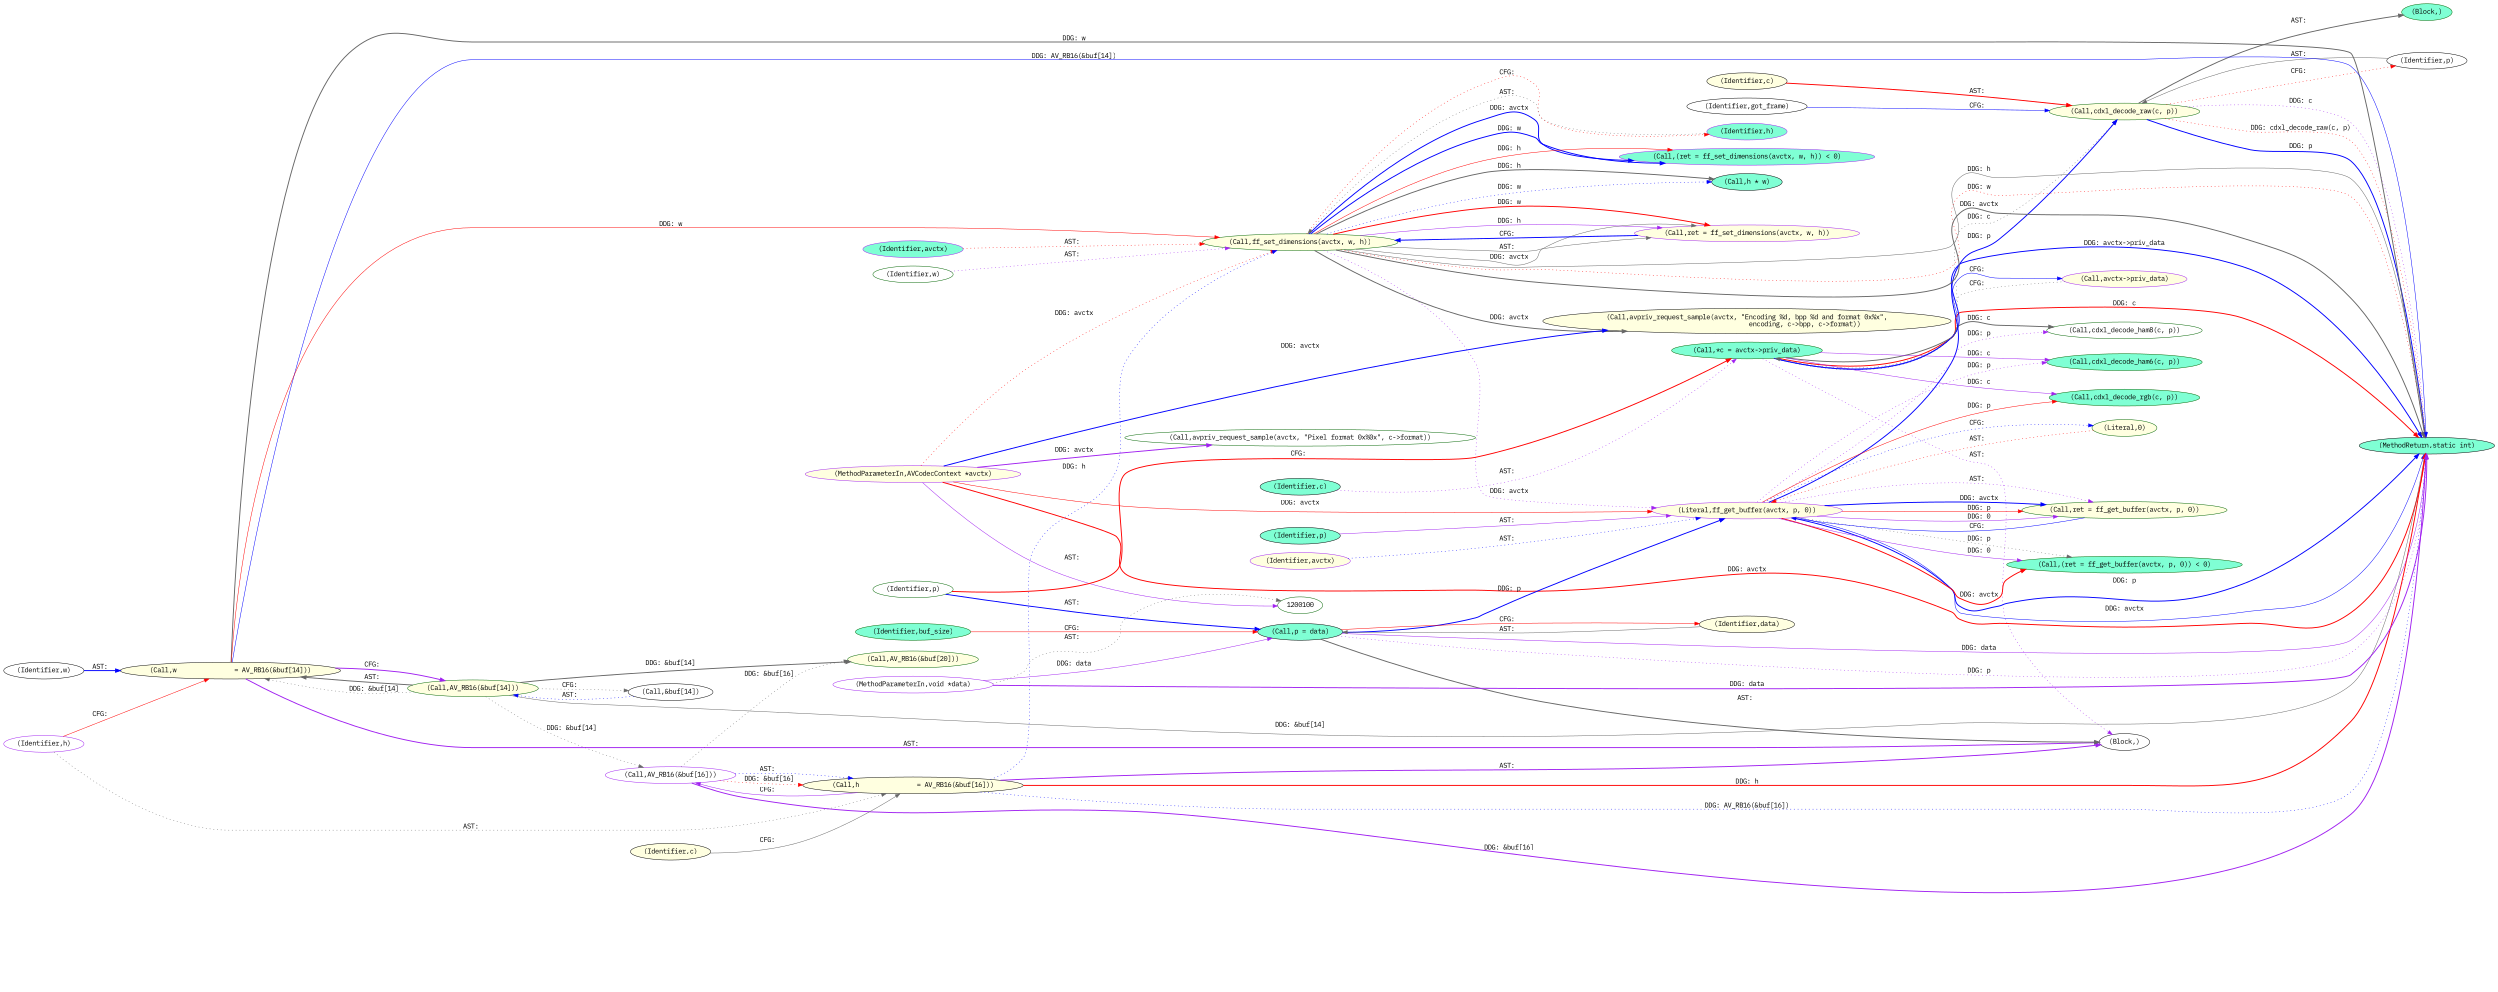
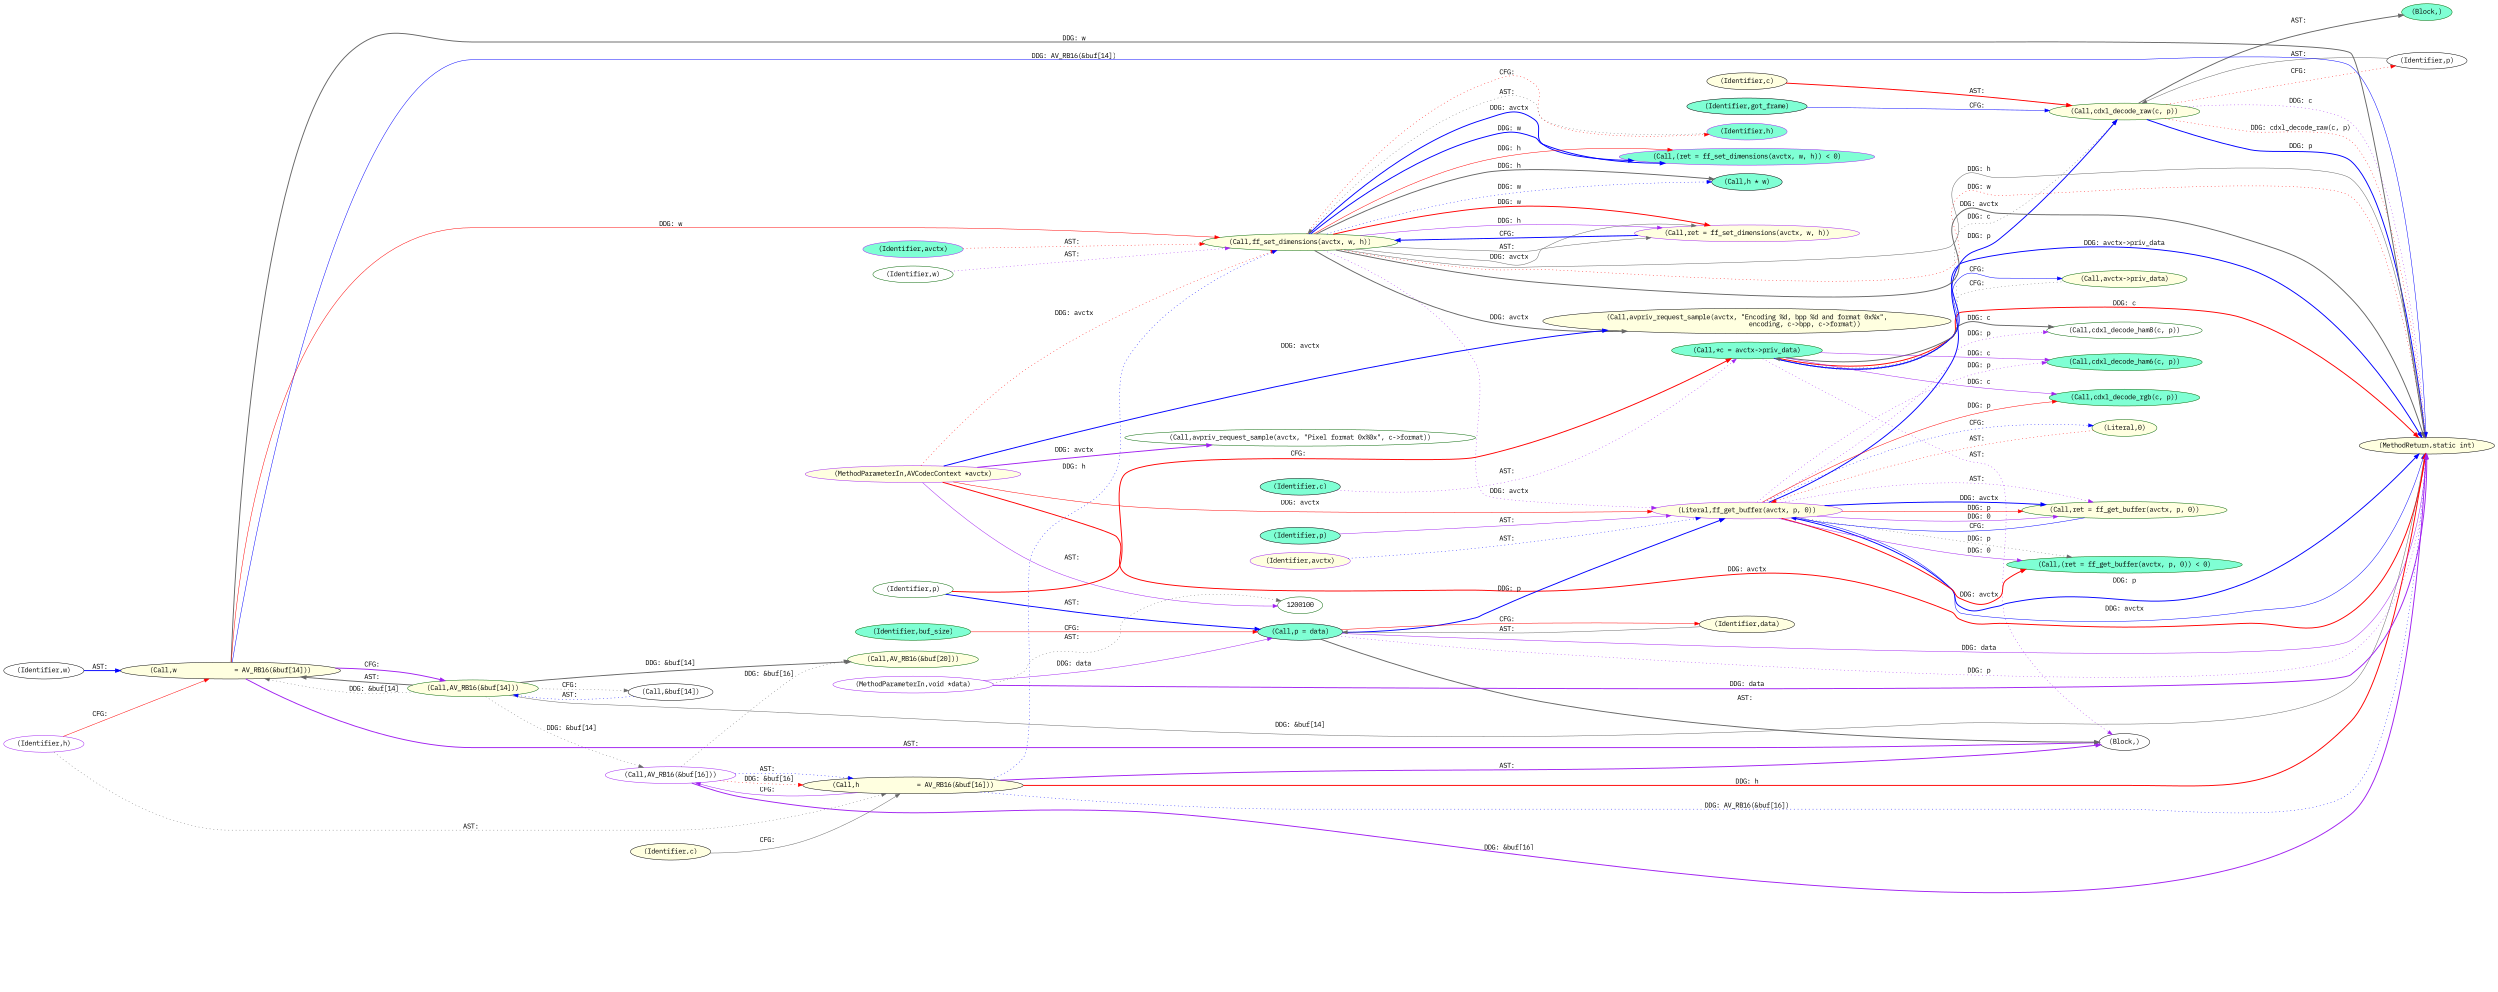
(1747, 106) -> (1747, 106)
(2124, 279) -> (2124, 279)
(2427, 446) -> (2427, 446)
